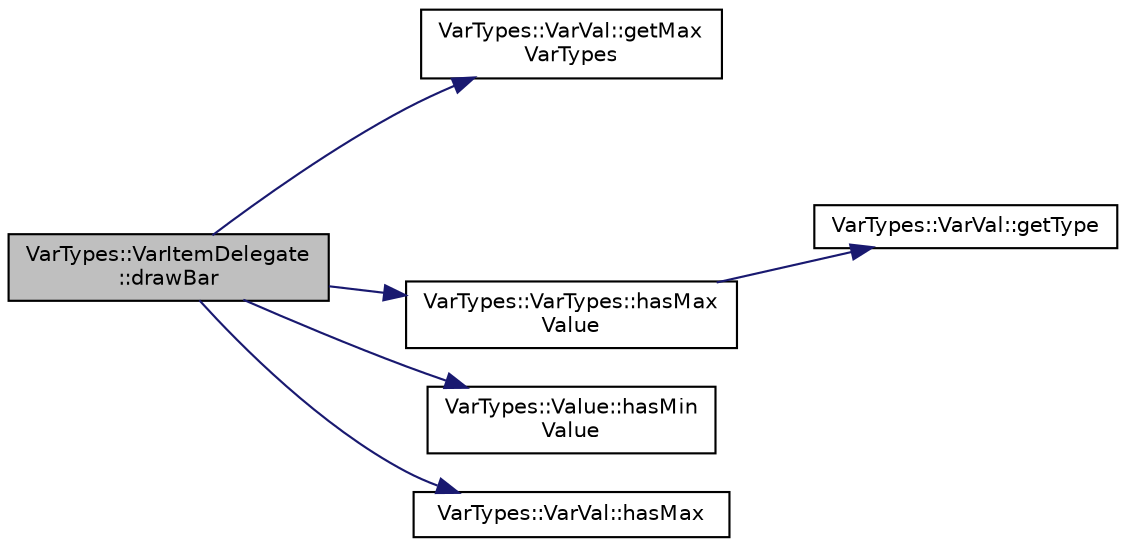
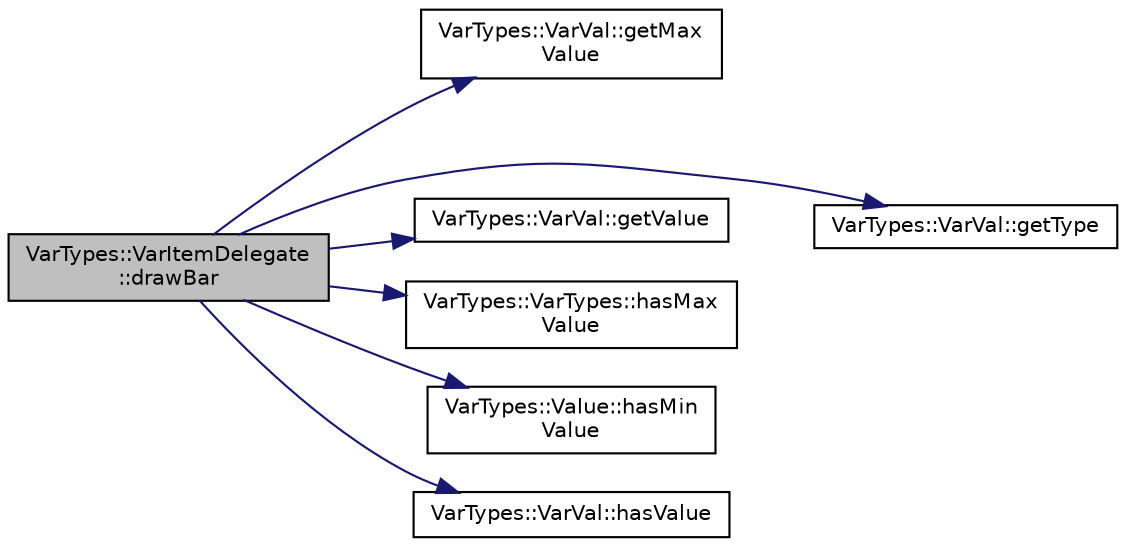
(572, 44) -> (572, 44)
none -> (572, 220)
(784, 267) -> (547, 164)
(572, 515) -> (572, 515)
